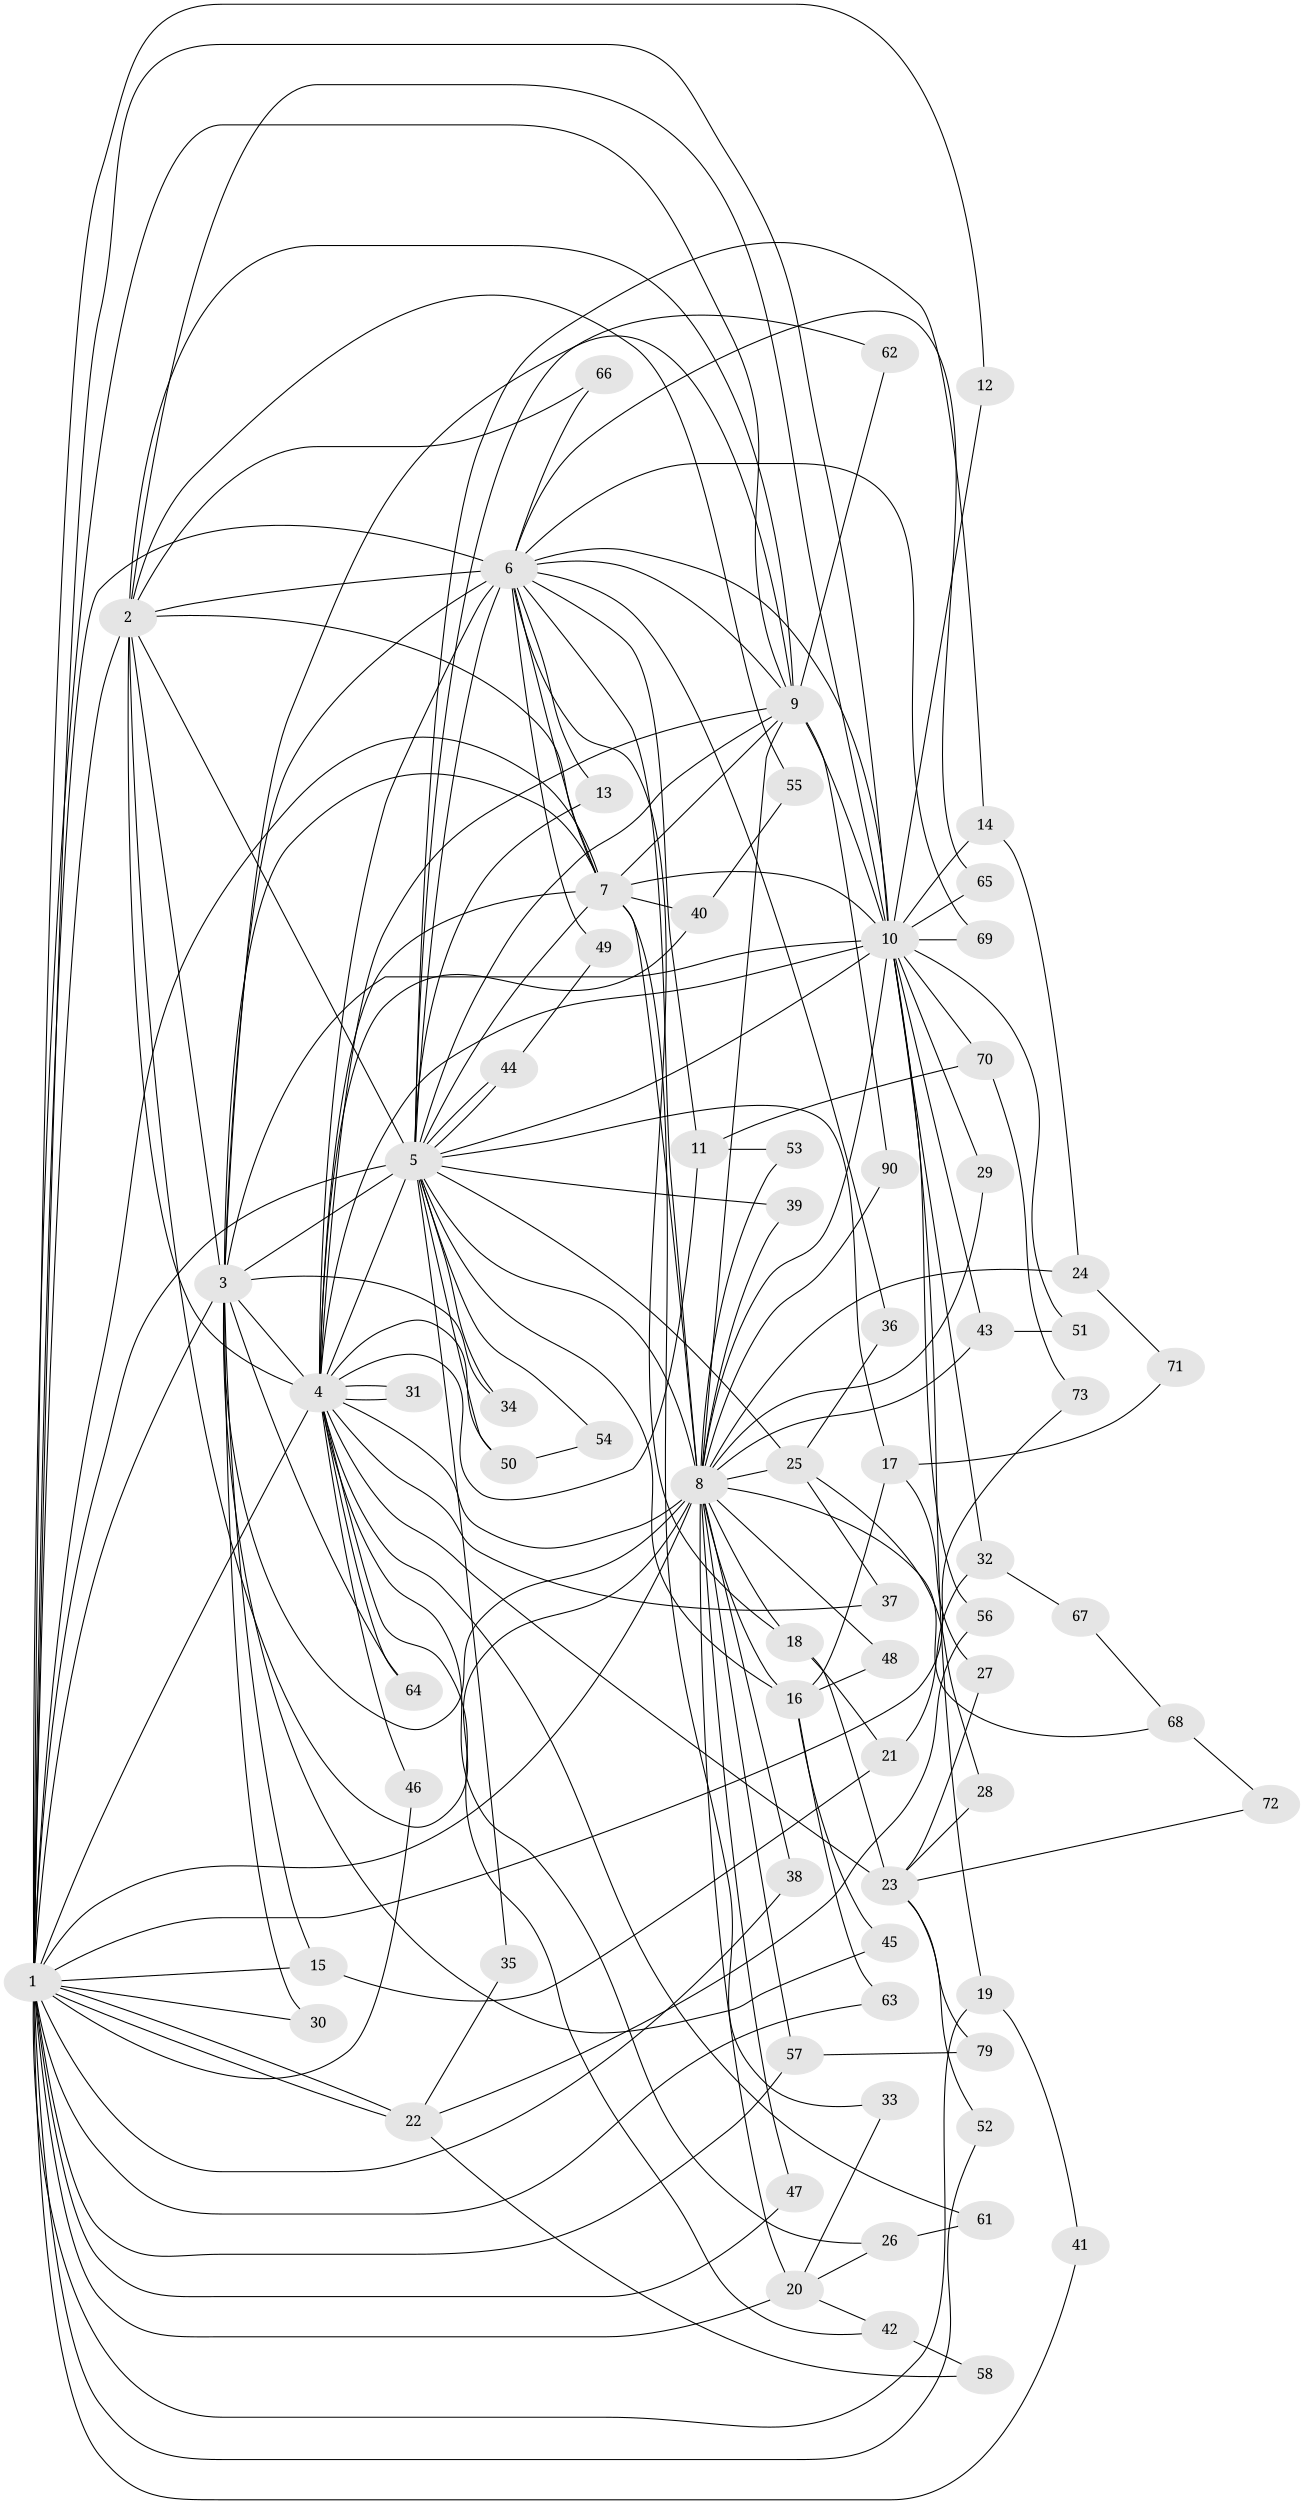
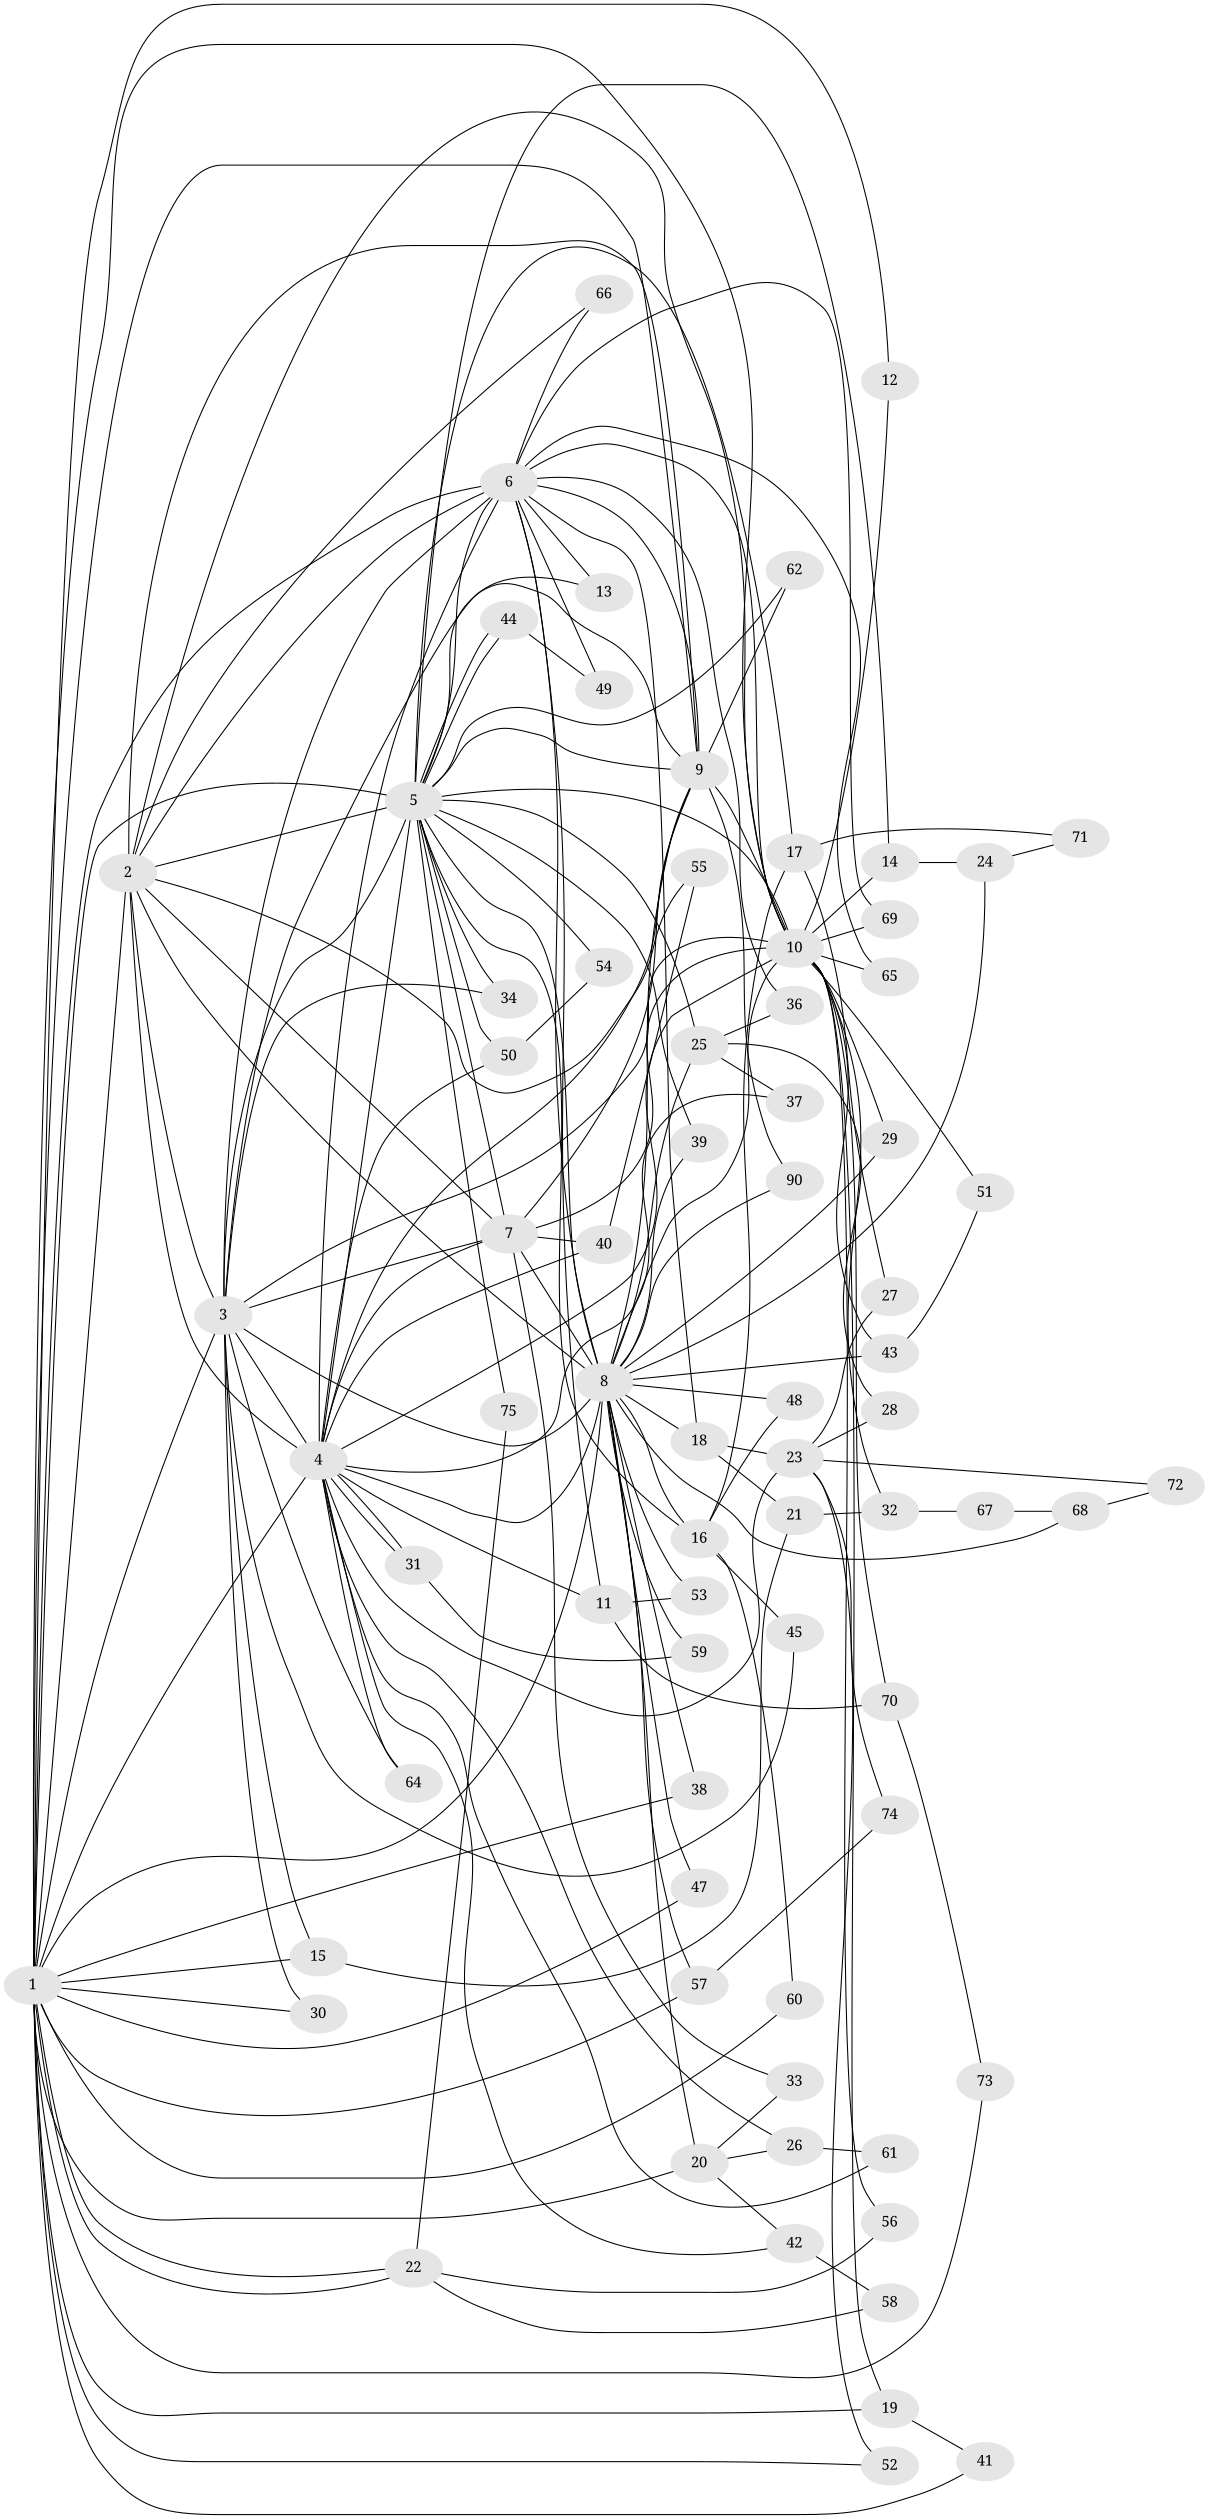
(549, 725) -> none
(133, 1173) -> none
none -> (700, 1653)
(414, 1789) -> none
(509, 1964) -> (509, 1412)
(890, 2001) -> (795, 2000)
(985, 2052) -> (890, 1815)
